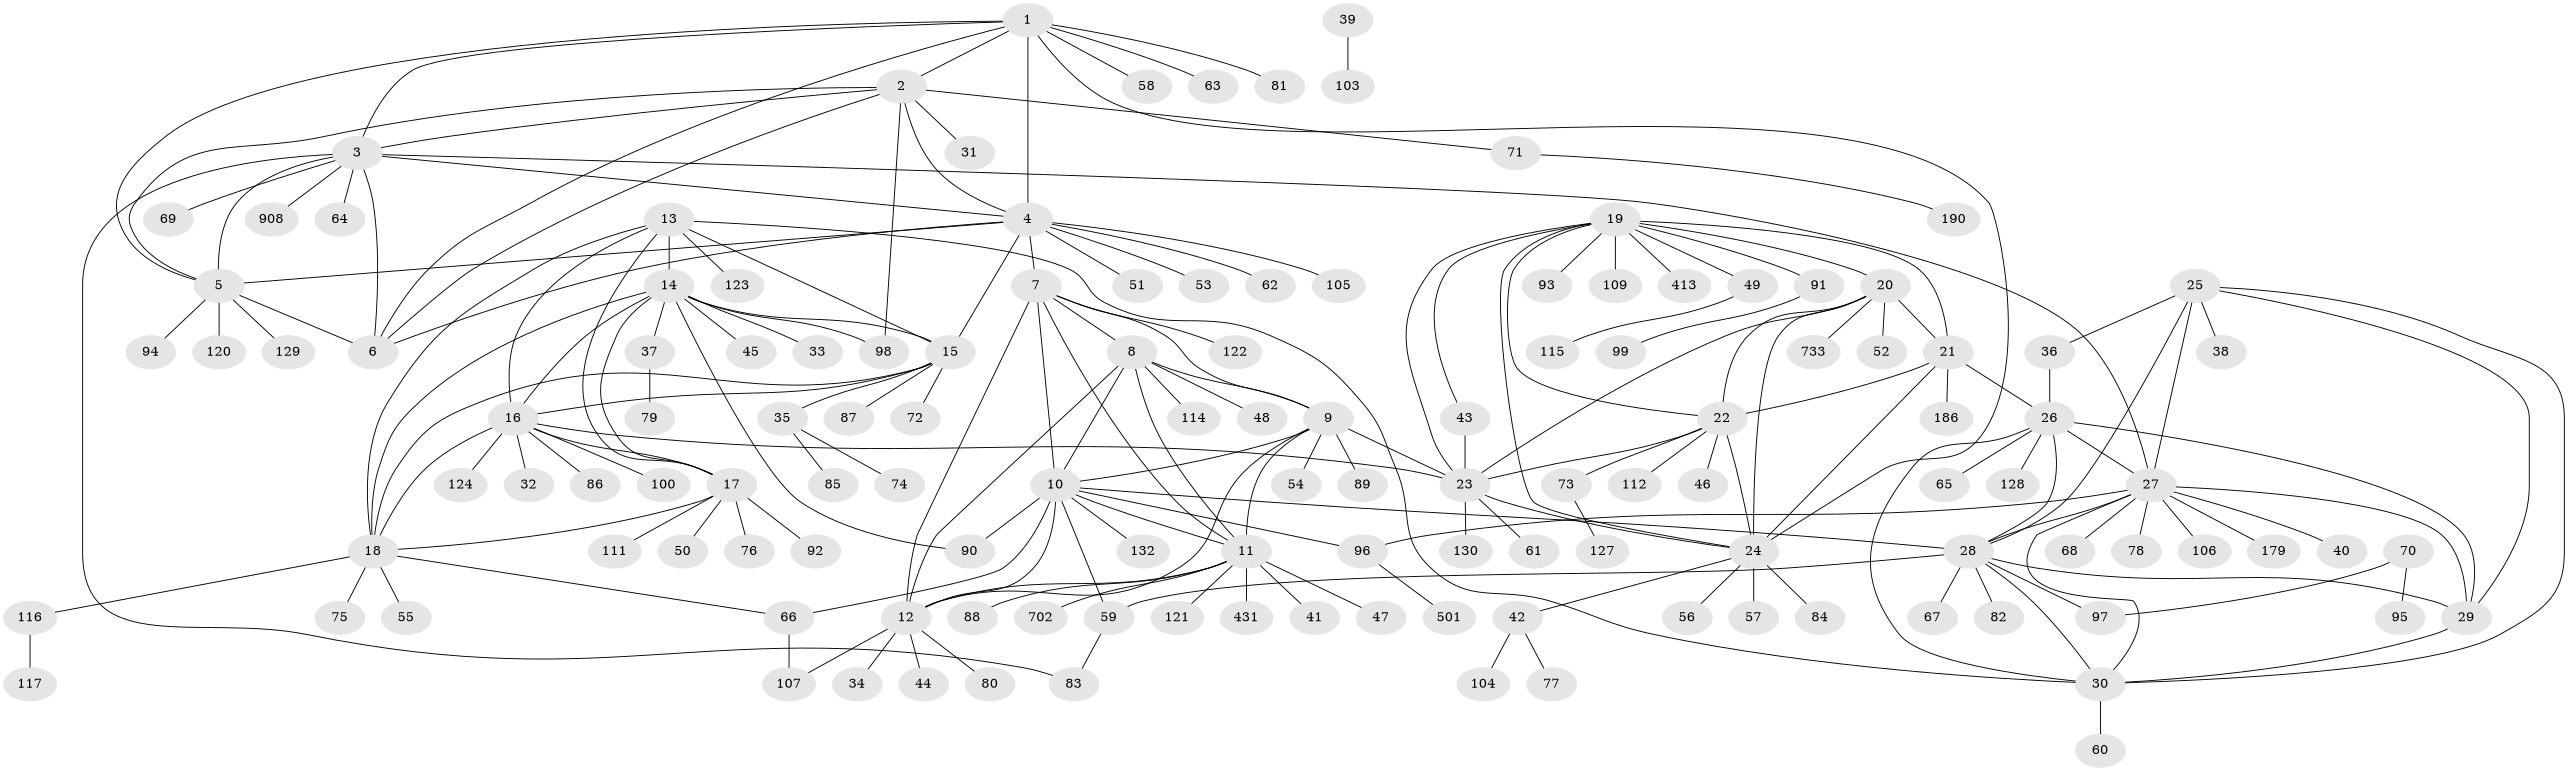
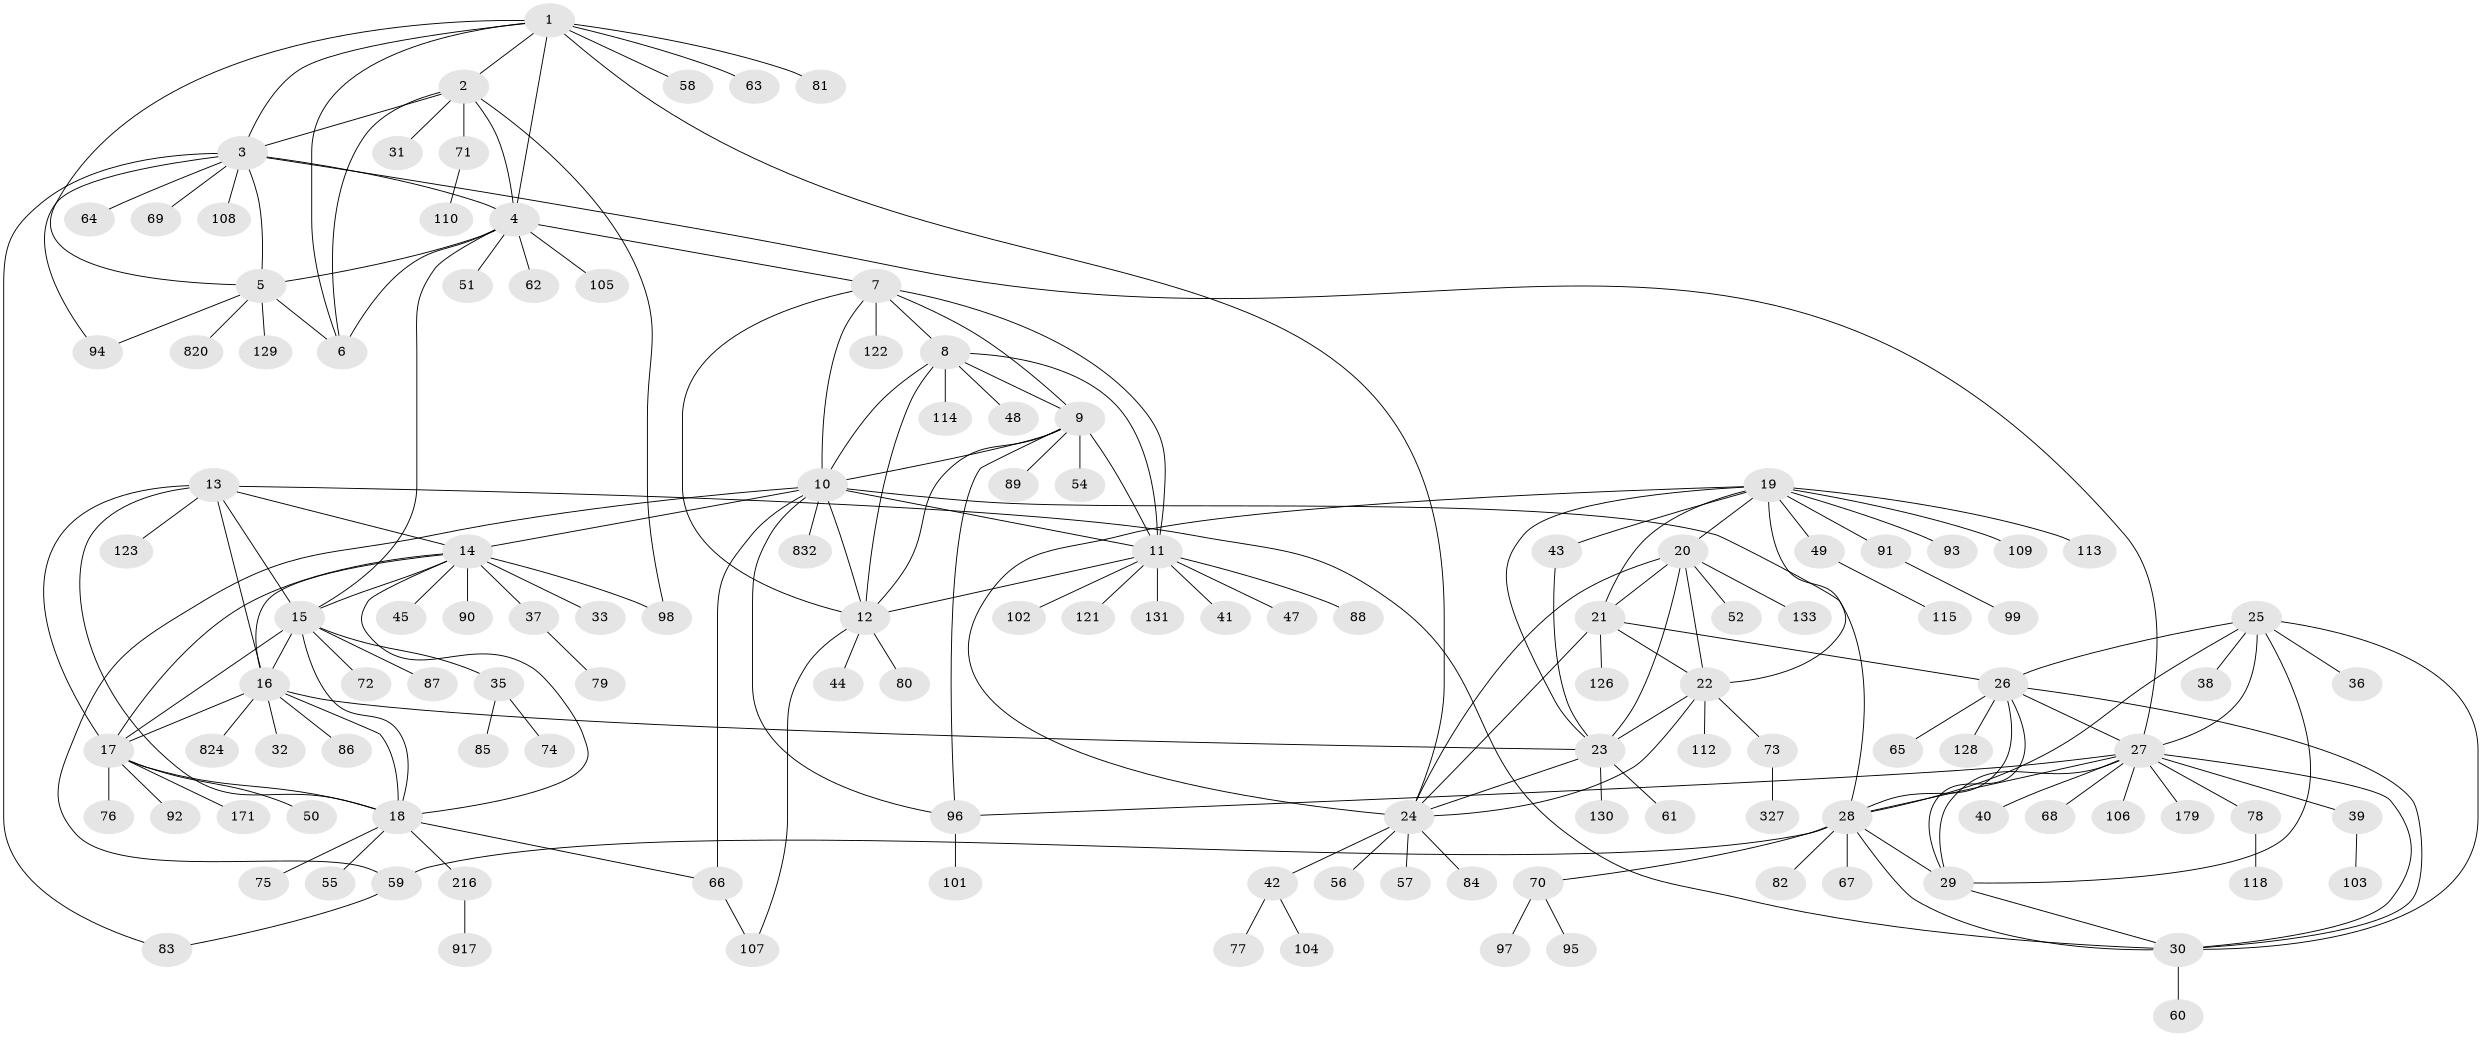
(440, 117) -> none
(272, 219) -> (224, 219)
(1954, 219) -> (446, 219)
(377, 252) -> (72, 191)
(1204, 286) -> none
(1685, 286) -> (2090, 551)
(219, 352) -> (196, 352)
(1814, 352) -> (1805, 618)
(2050, 386) -> (2127, 644)
(1946, 419) -> (1602, 684)
(1397, 452) -> (954, 588)
(461, 485) -> (212, 751)
(664, 485) -> none
(1703, 485) -> none
(1013, 518) -> (637, 520)
(615, 551) -> (243, 817)
(1143, 551) -> (805, 551)
(1602, 551) -> (1773, 817)
(2034, 585) -> (1696, 859)
(30, 618) -> (465, 883)
(1041, 618) -> (1019, 618)
(1246, 618) -> (1157, 618)
(1449, 618) -> (955, 883)
(30, 684) -> (465, 950)
none -> (204, 684)
(857, 684) -> none
none -> (2248, 784)
none -> (2256, 883)
